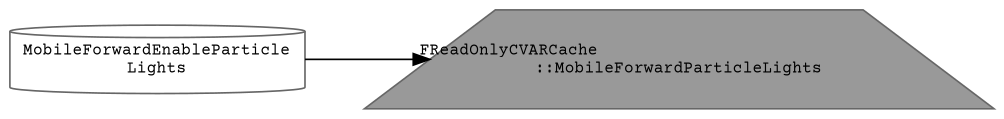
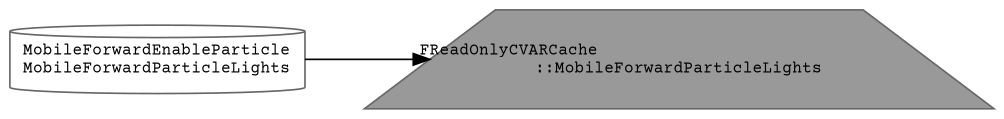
(157, 59) -> (157, 59)
